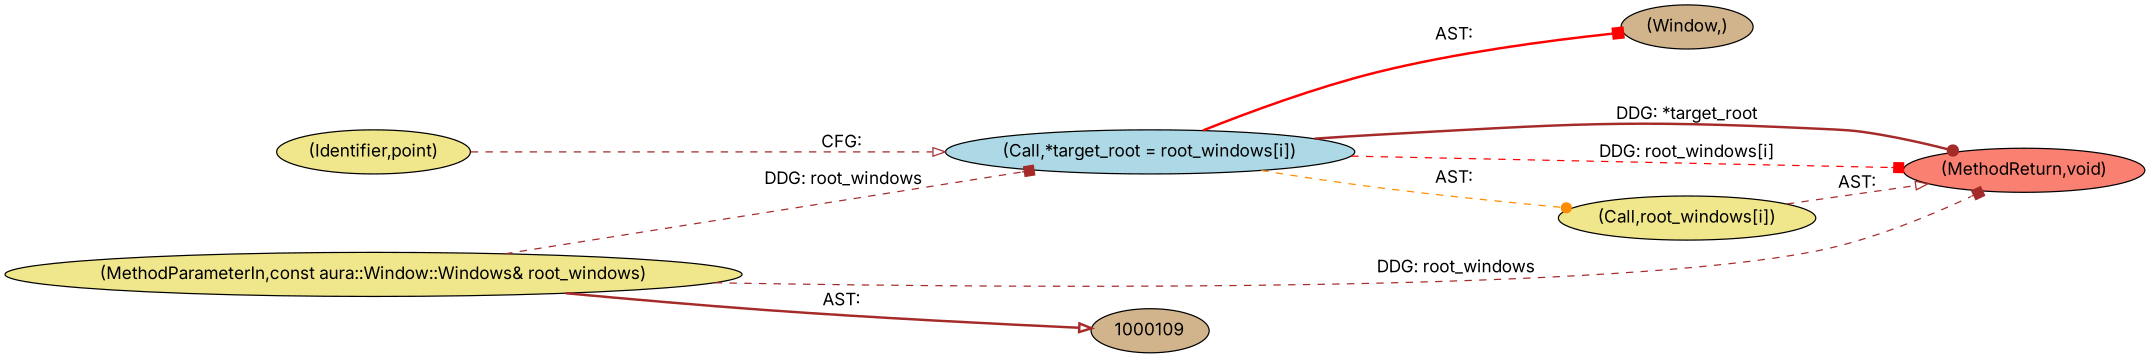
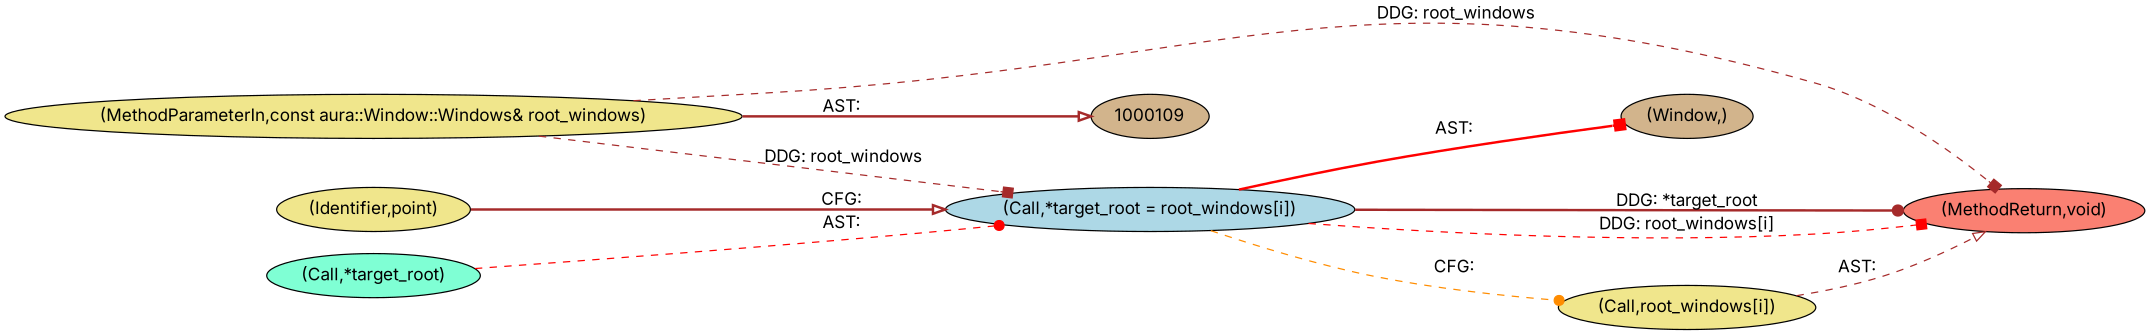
(702, 152) -> (702, 209)
(1456, 178) -> (1456, 268)
none -> (374, 276)
